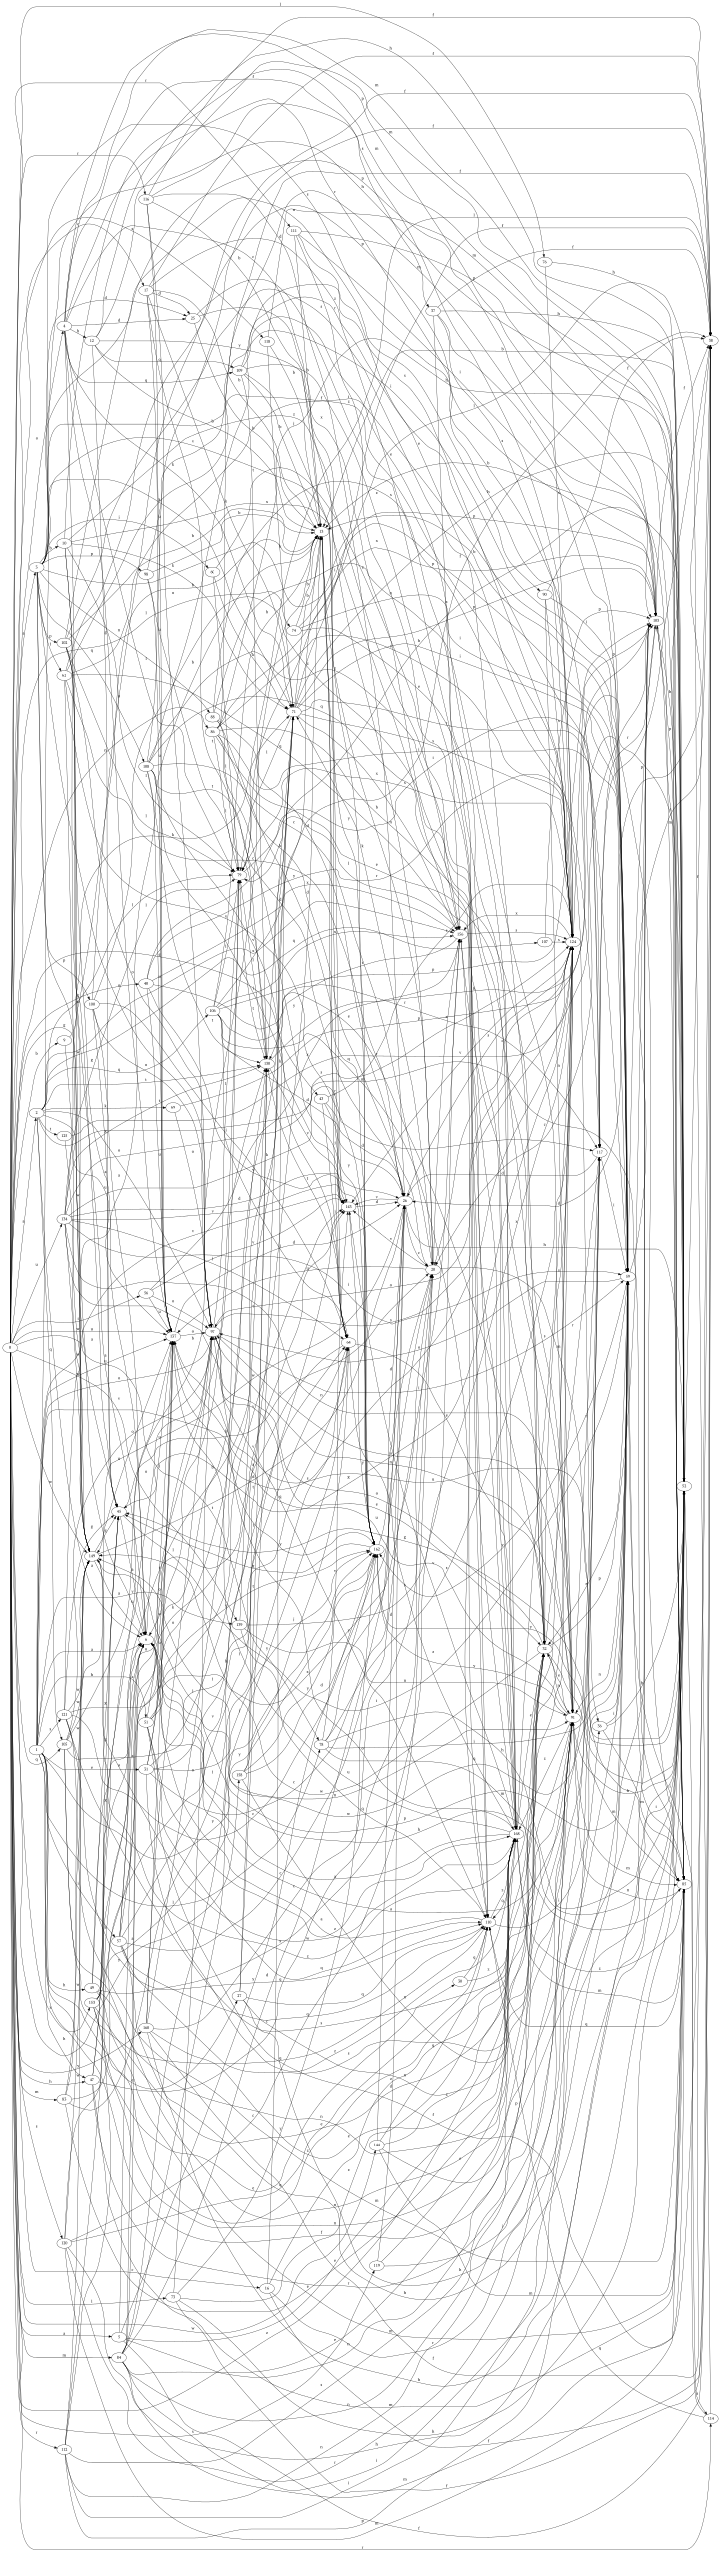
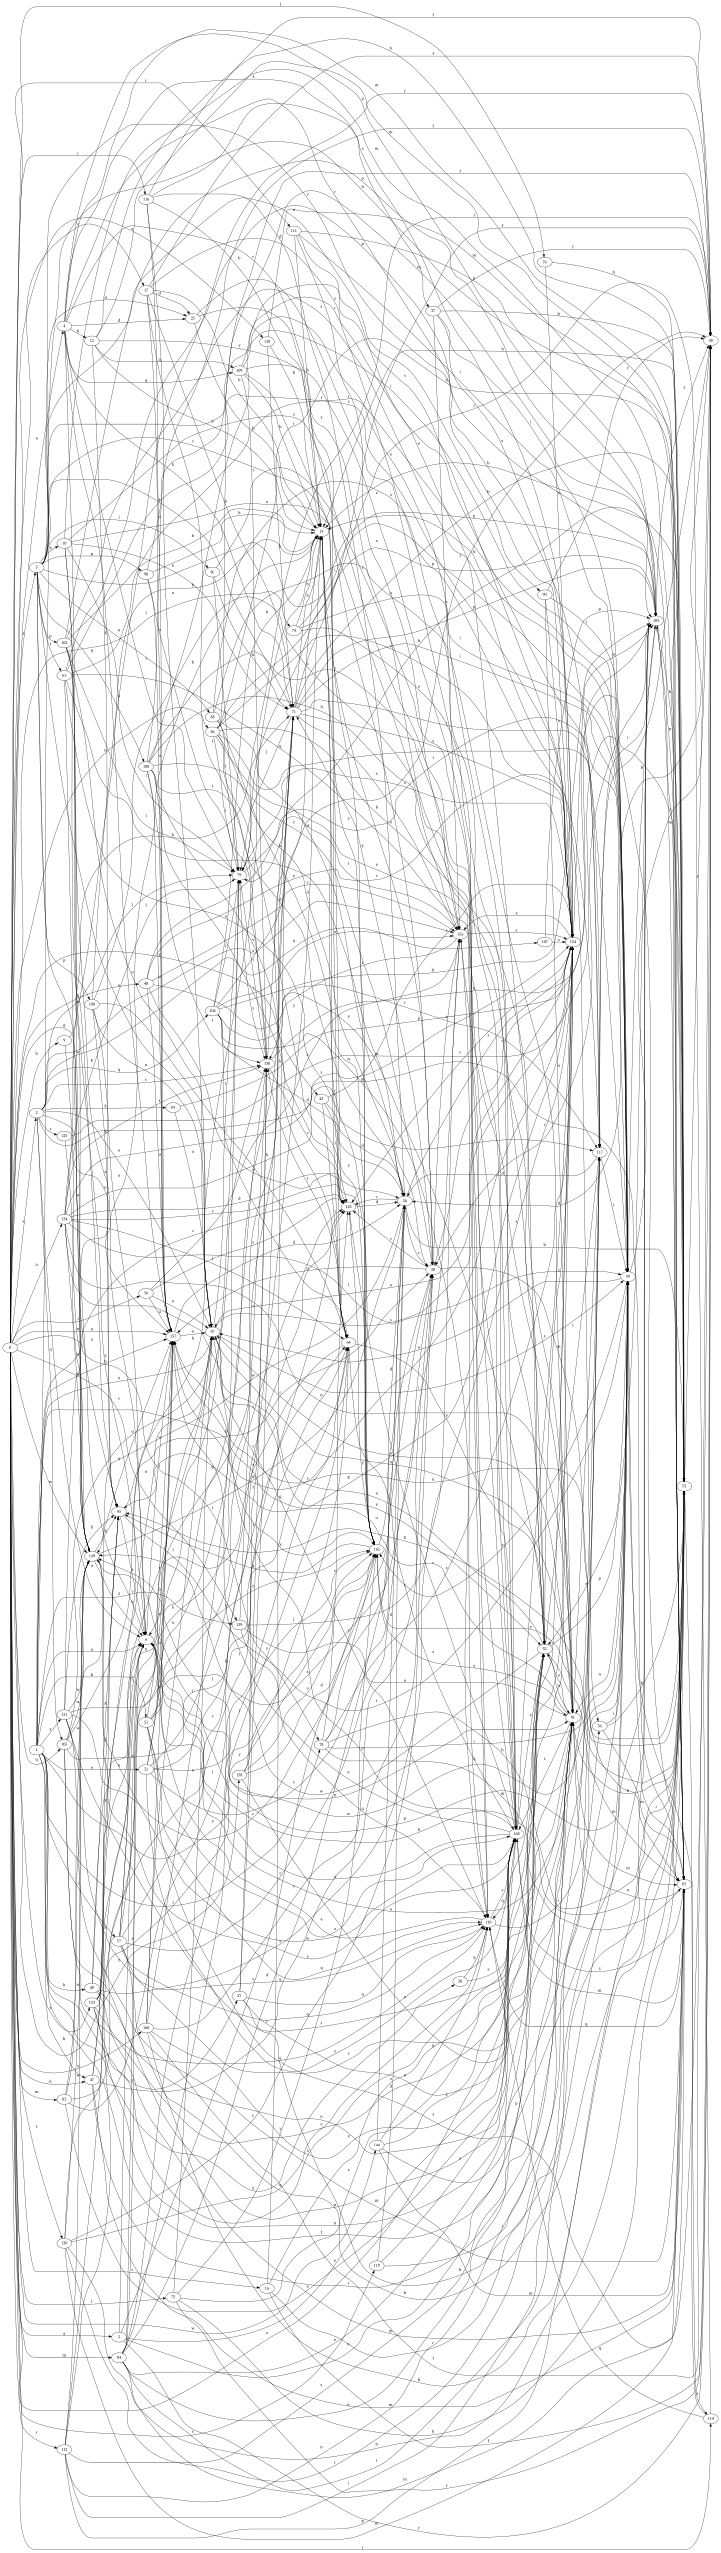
(377, 1054) -> (377, 1054)
